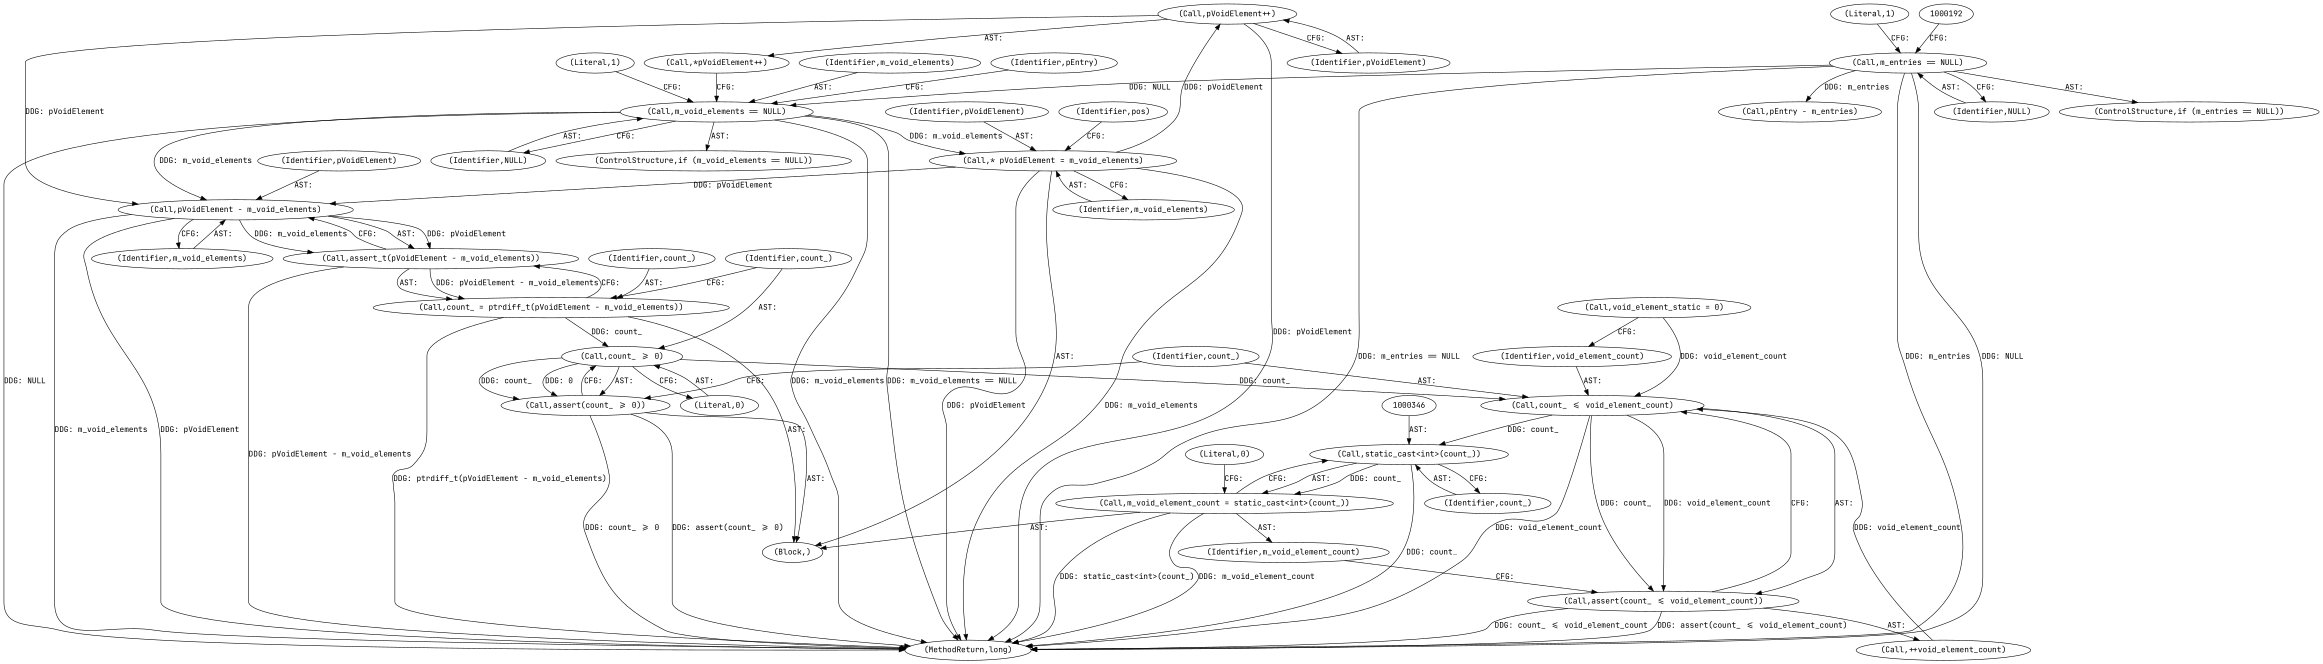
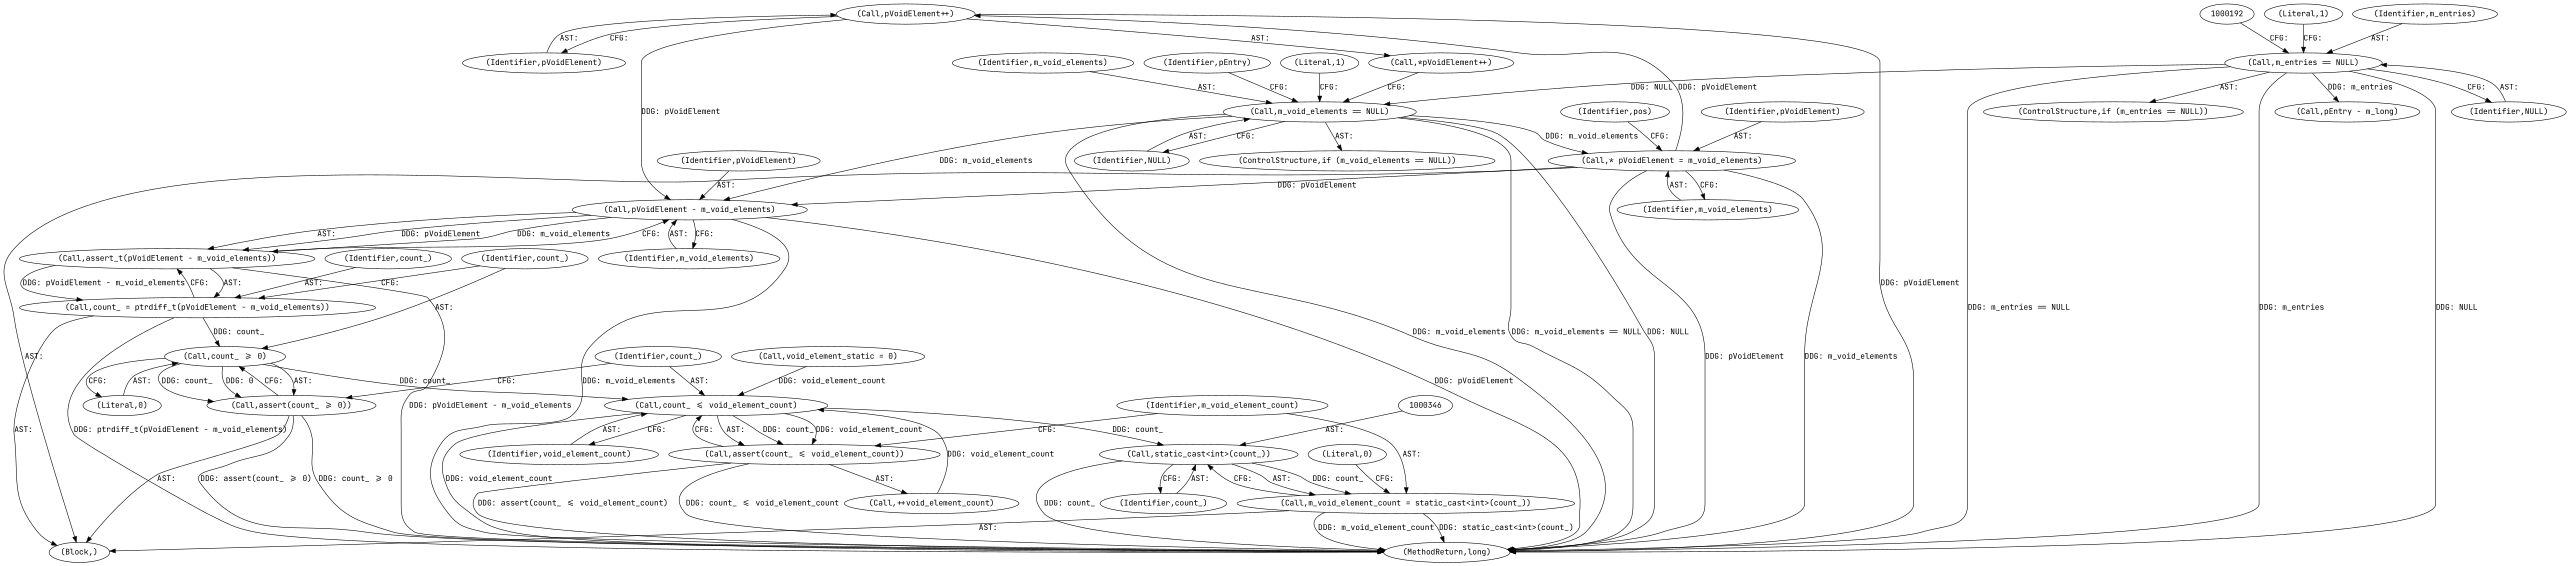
none -> (2425, 14)
(1800, 112) -> (2347, 112)
(1616, 331) -> (640, 429)
(1252, 526) -> (1364, 430)
